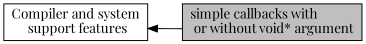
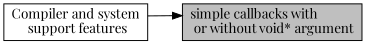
(170, 29) -> (160, 16)
